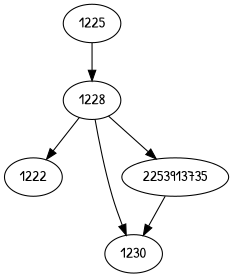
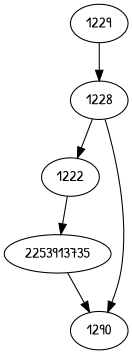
(92, 23) -> (99, 23)
(128, 134) -> (65, 210)
(134, 254) -> (99, 331)
